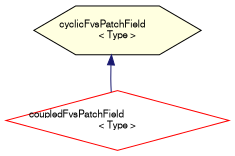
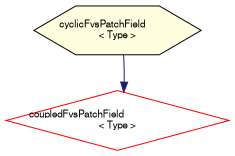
(111, 79) -> (124, 68)
